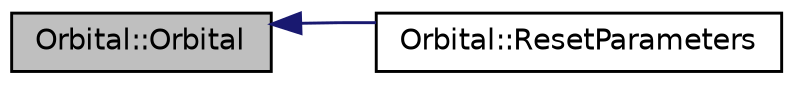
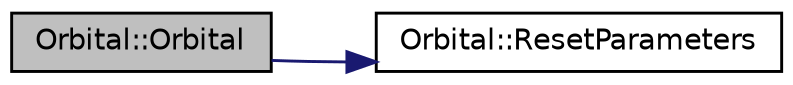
(338, 23) -> (309, 61)
